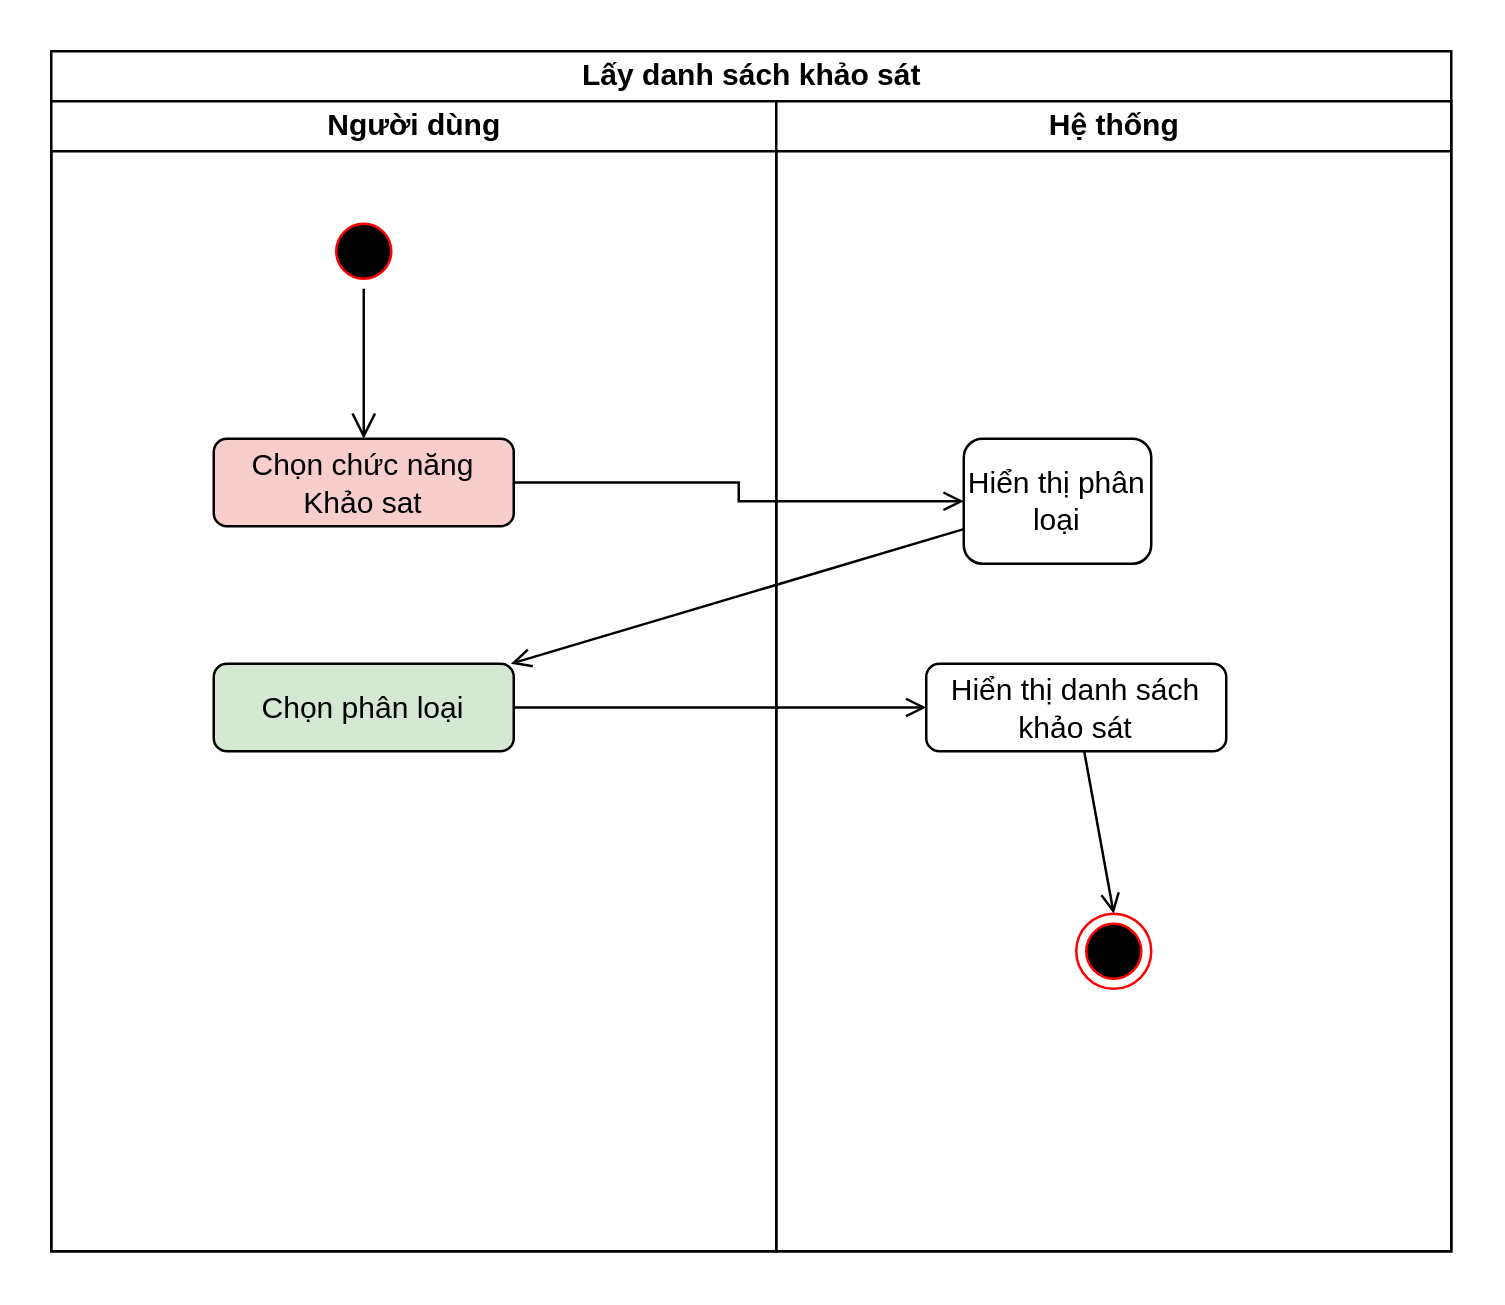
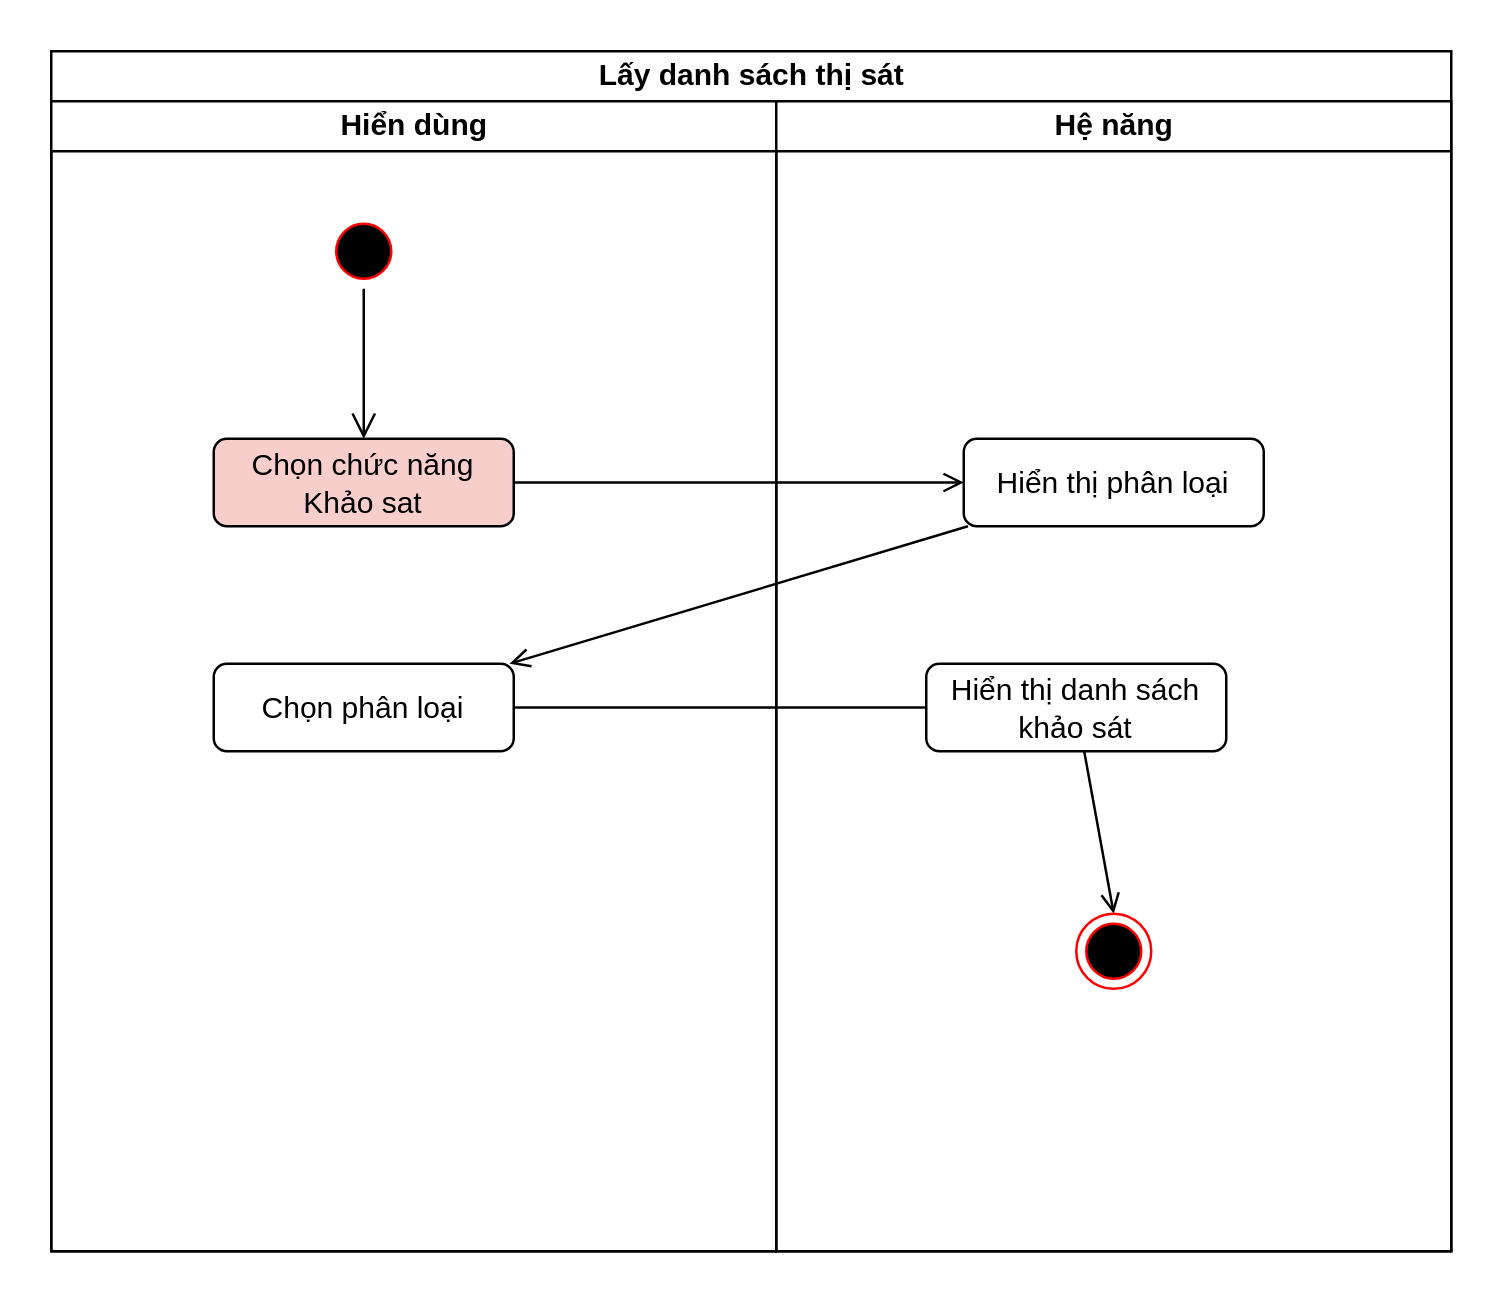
(753, 76) -> (753, 76)
(415, 126) -> (415, 126)
(1115, 126) -> (1115, 126)
(1058, 501) -> (1114, 483)
(364, 708) -> (364, 708)
(917, 708) -> (918, 708)
